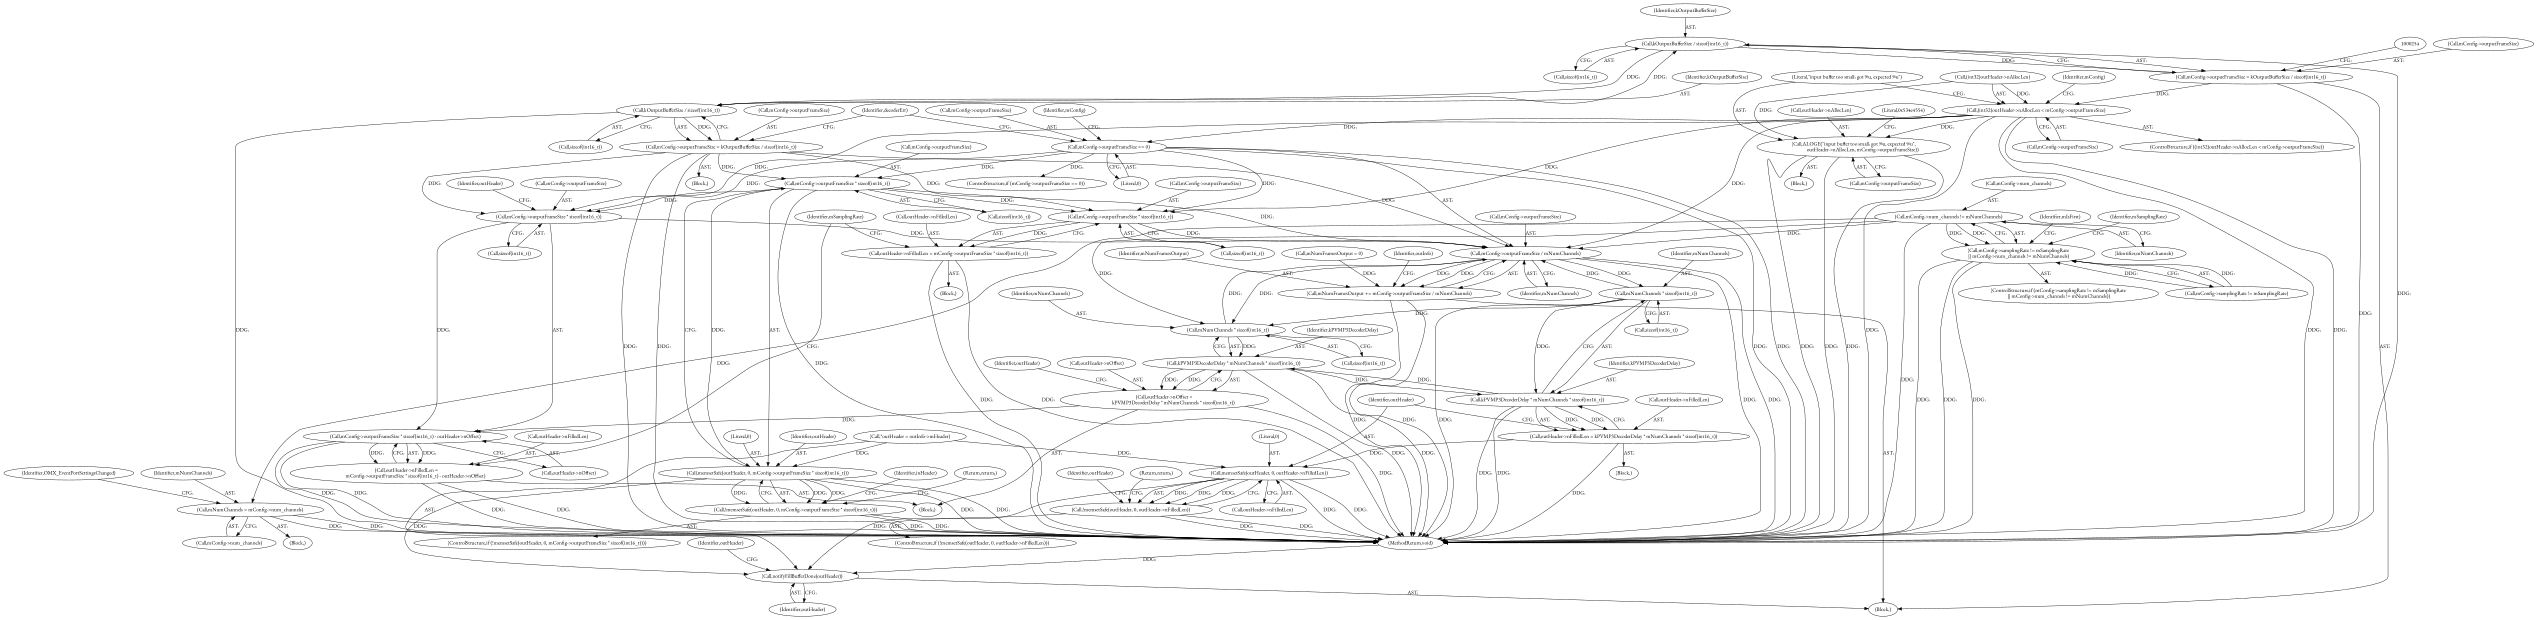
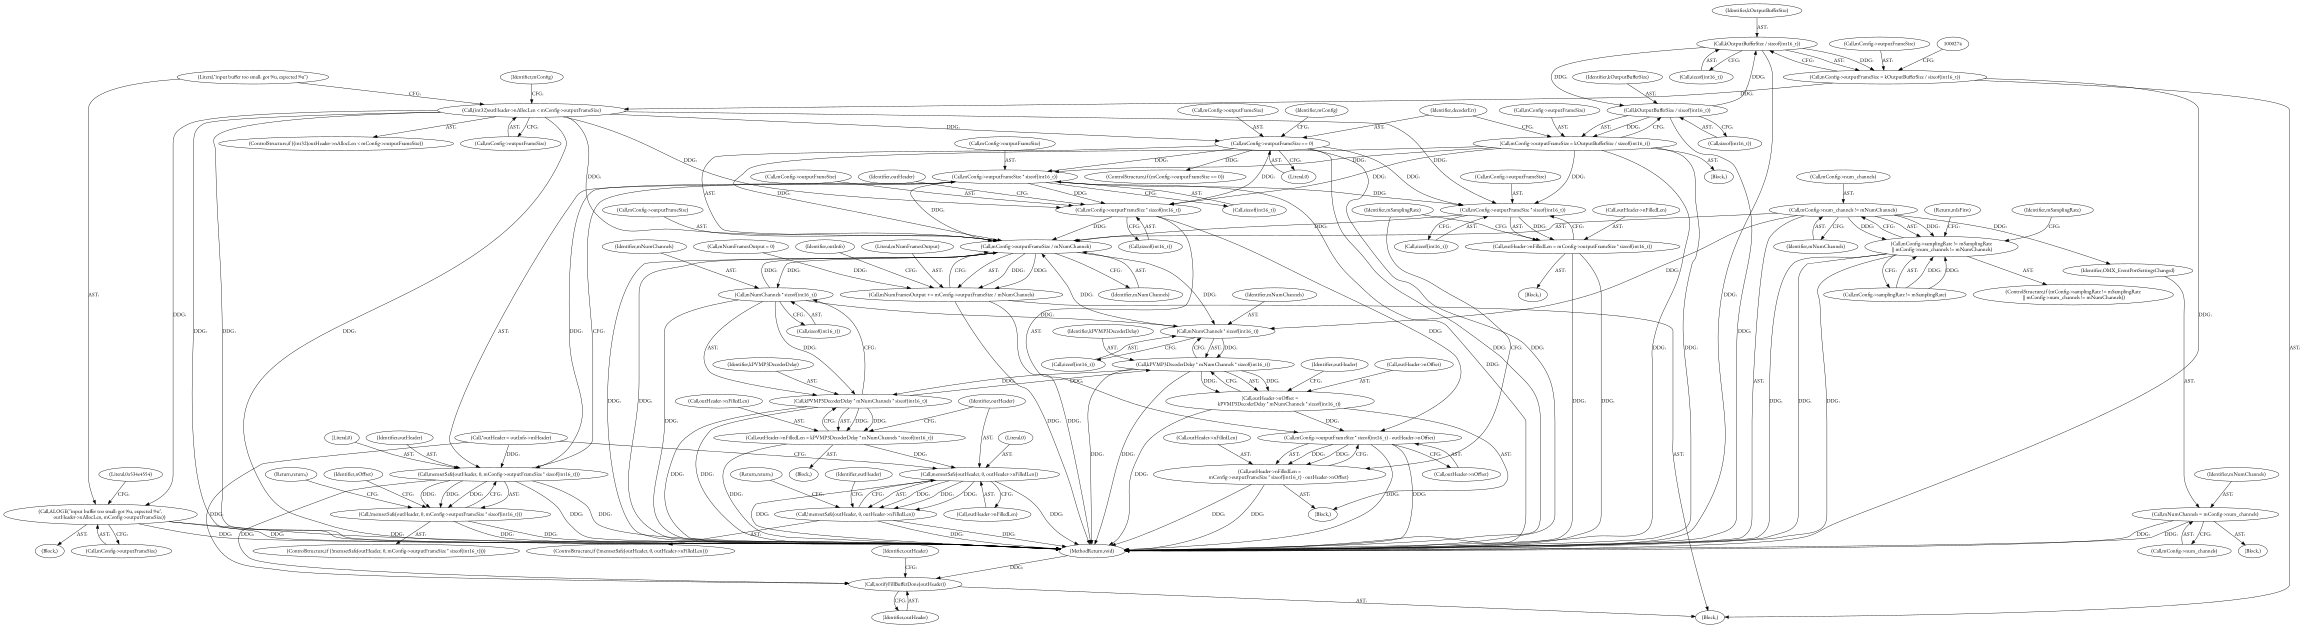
(2410, 44) -> (1953, 44)
(1993, 77) -> none
(1821, 110) -> none
(1006, 127) -> (1380, 127)
(2060, 217) -> (1953, 210)
(1795, 233) -> (1561, 227)
(1154, 253) -> (908, 247)
(1040, 271) -> (2002, 231)
(1908, 380) -> (1760, 381)
(1125, 453) -> (801, 454)
(916, 473) -> (353, 474)
(188, 493) -> (2190, 381)
(431, 510) -> (218, 514)
(1022, 511) -> none
